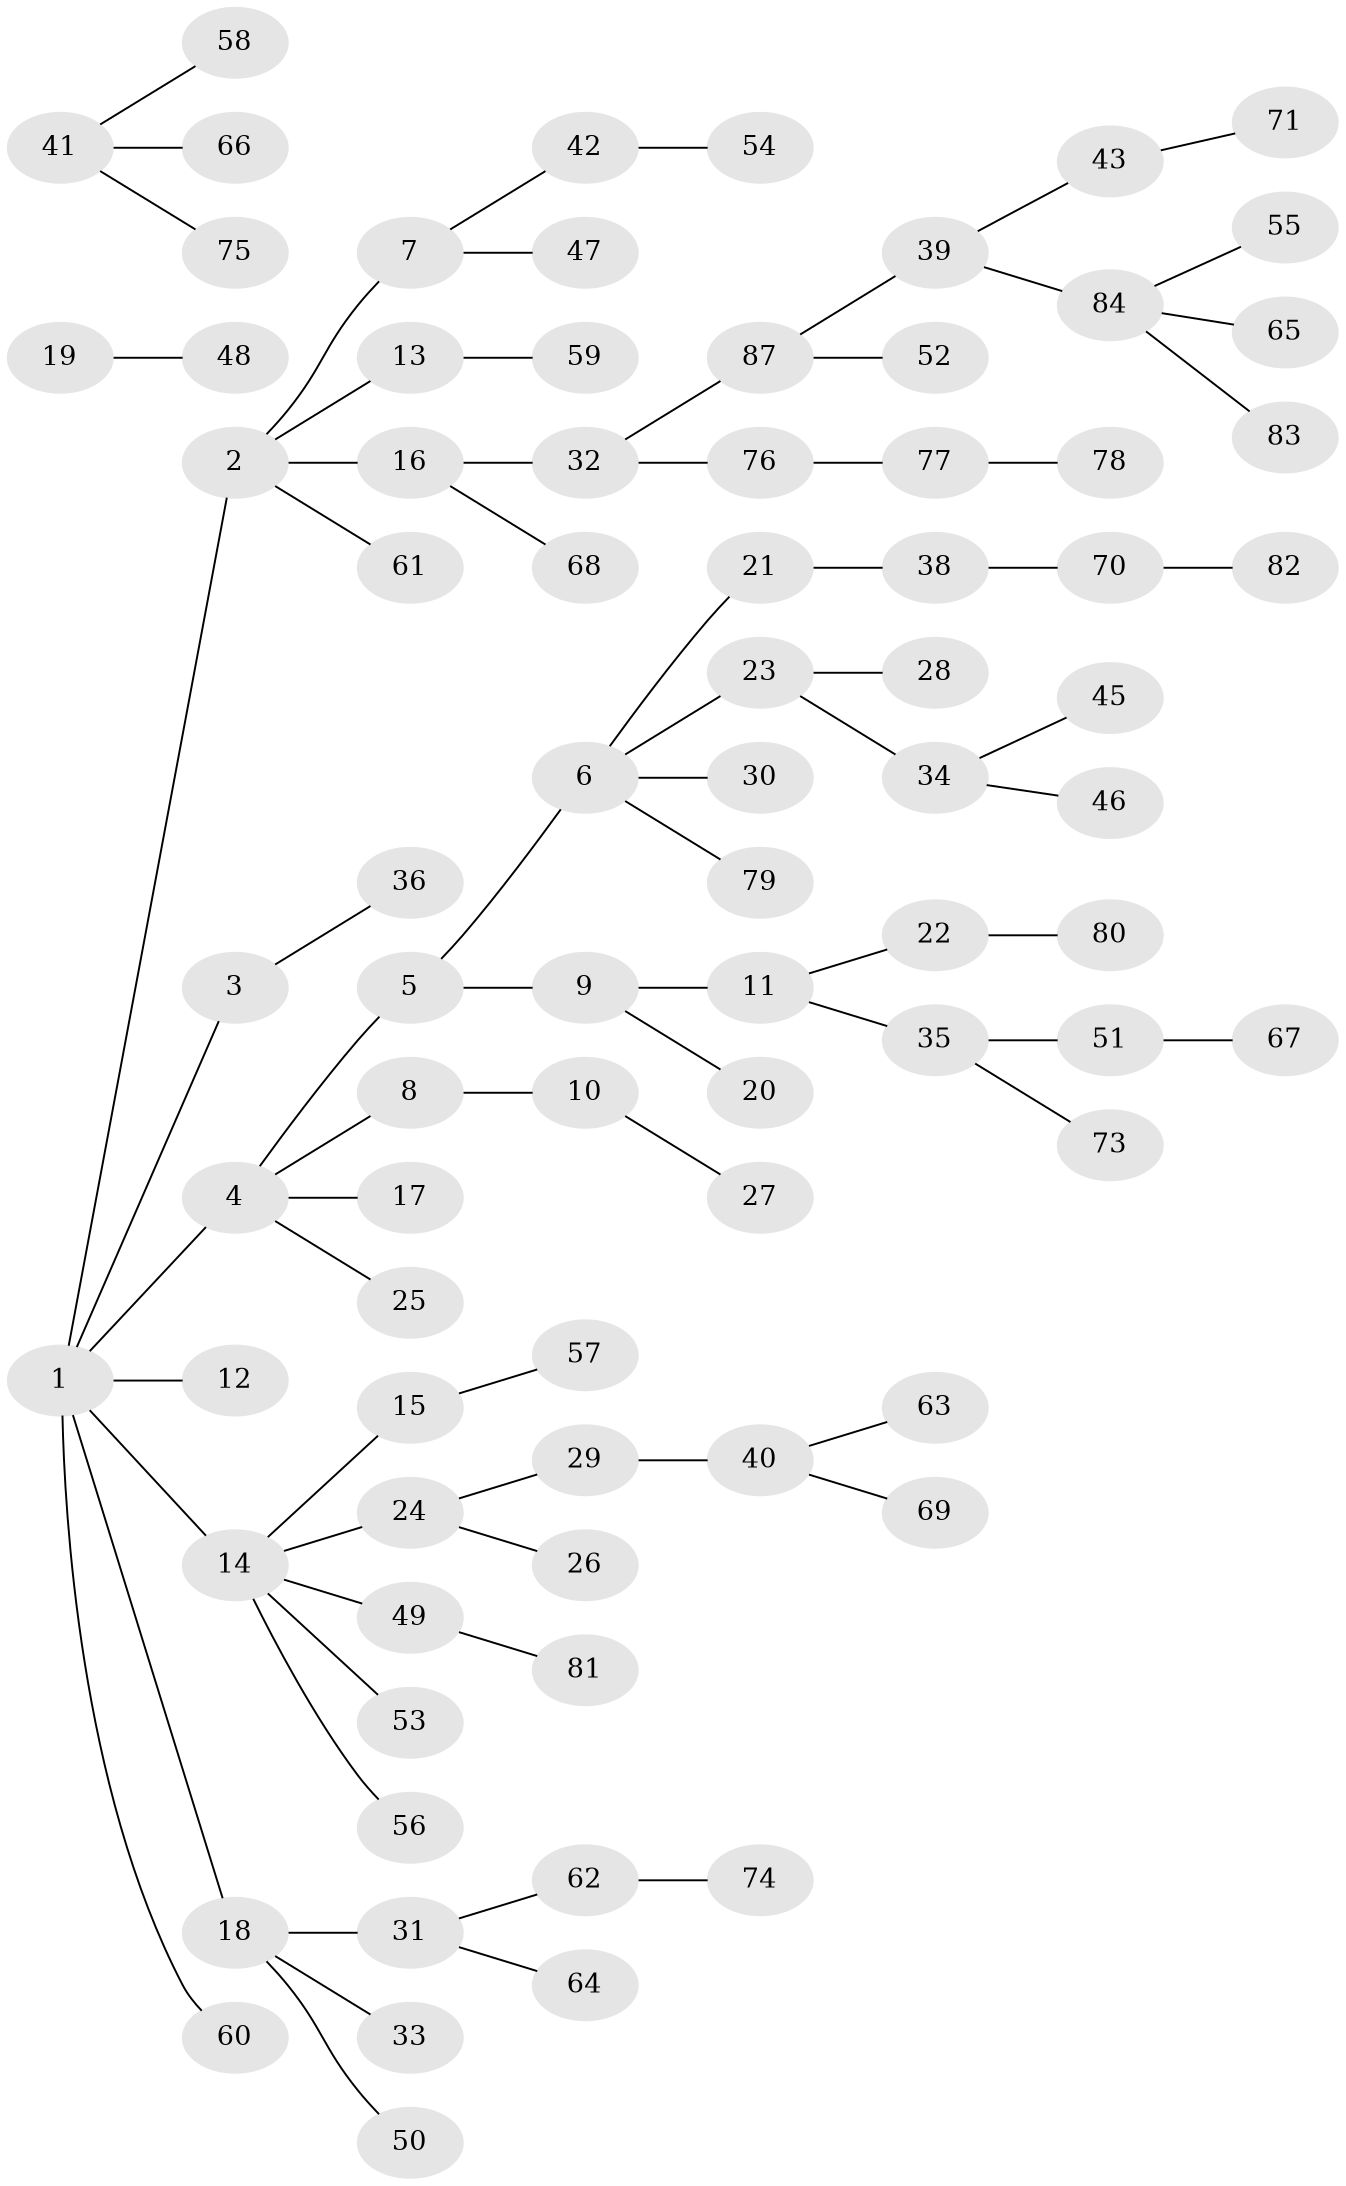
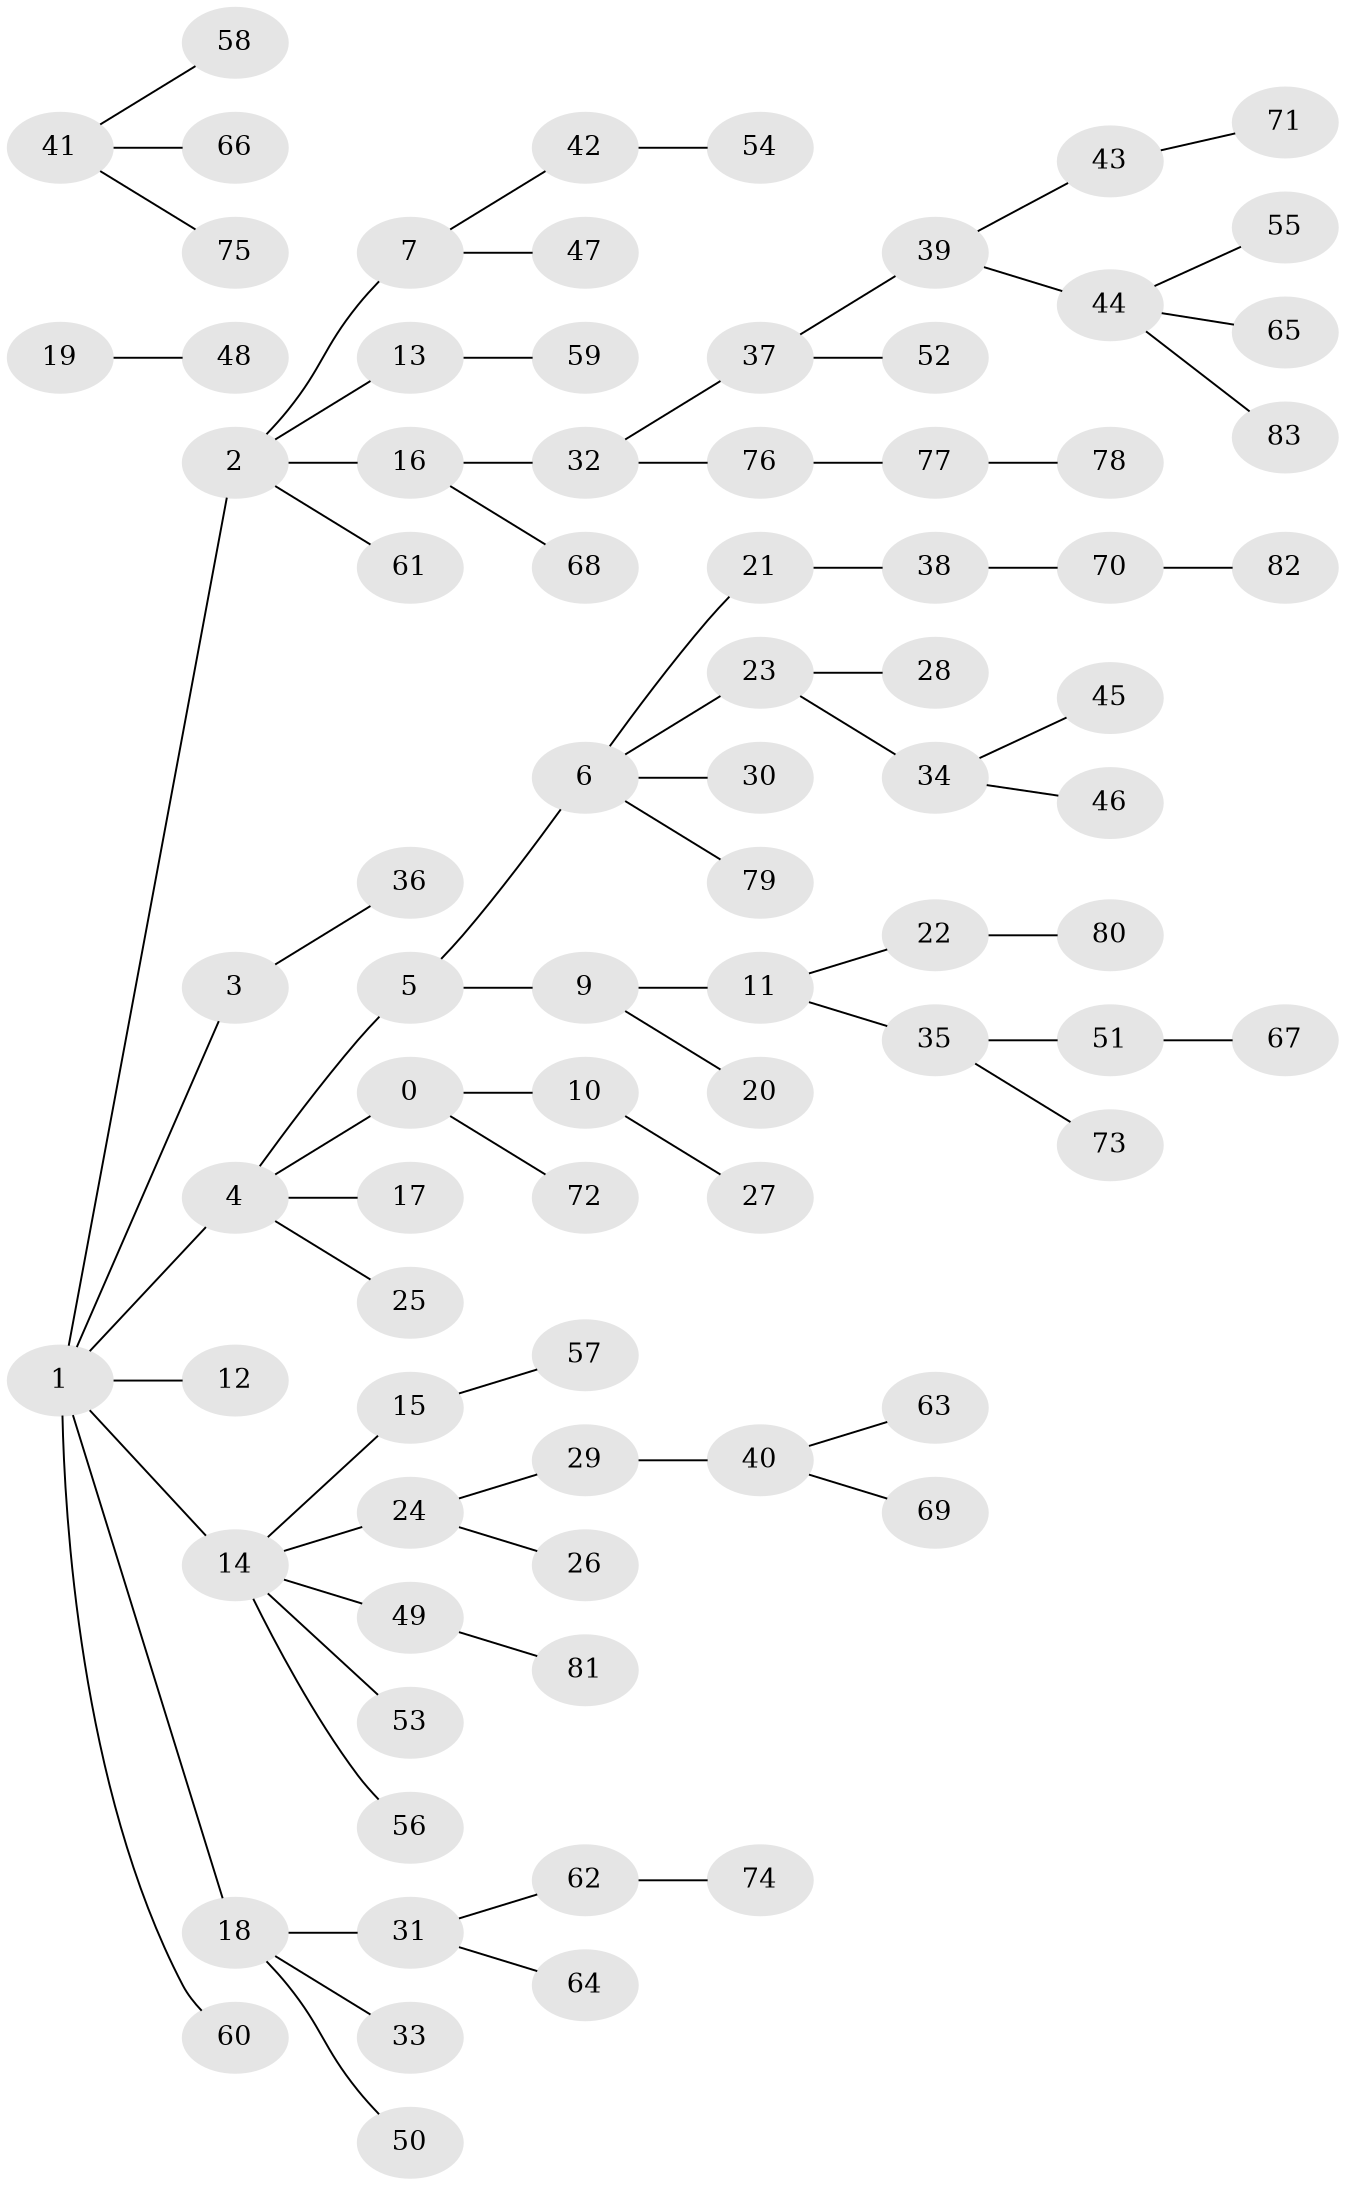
(1110, 305) -> (1110, 305)
(760, 358) -> (760, 358)
(410, 1093) -> (410, 1093)
none -> (585, 1198)
